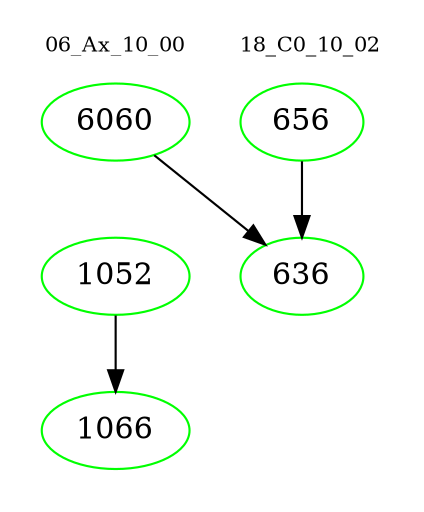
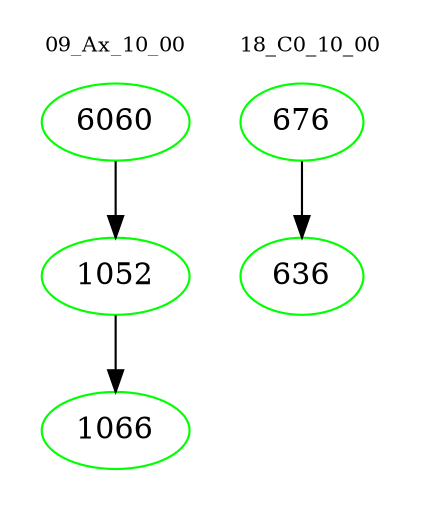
(116, 46) -> (116, 46)
(311, 46) -> (311, 46)
(302, 122) -> (302, 122)
(192, 186) -> (116, 189)
